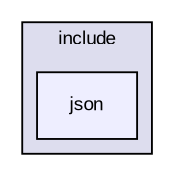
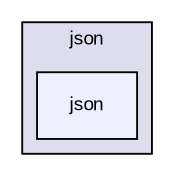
(87, 40) -> (87, 40)
